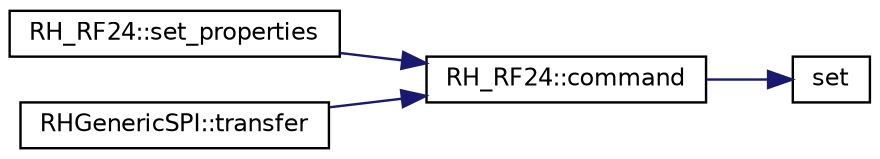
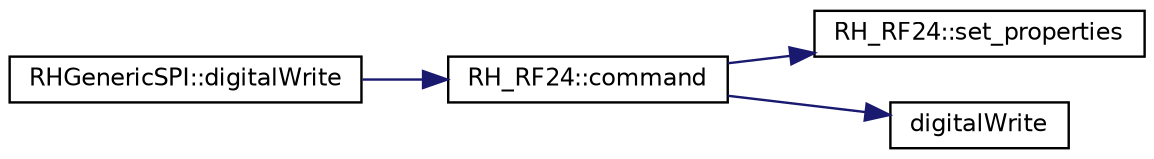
(371, 57) -> (759, 60)
(831, 80) -> (980, 125)
(175, 125) -> (186, 80)
